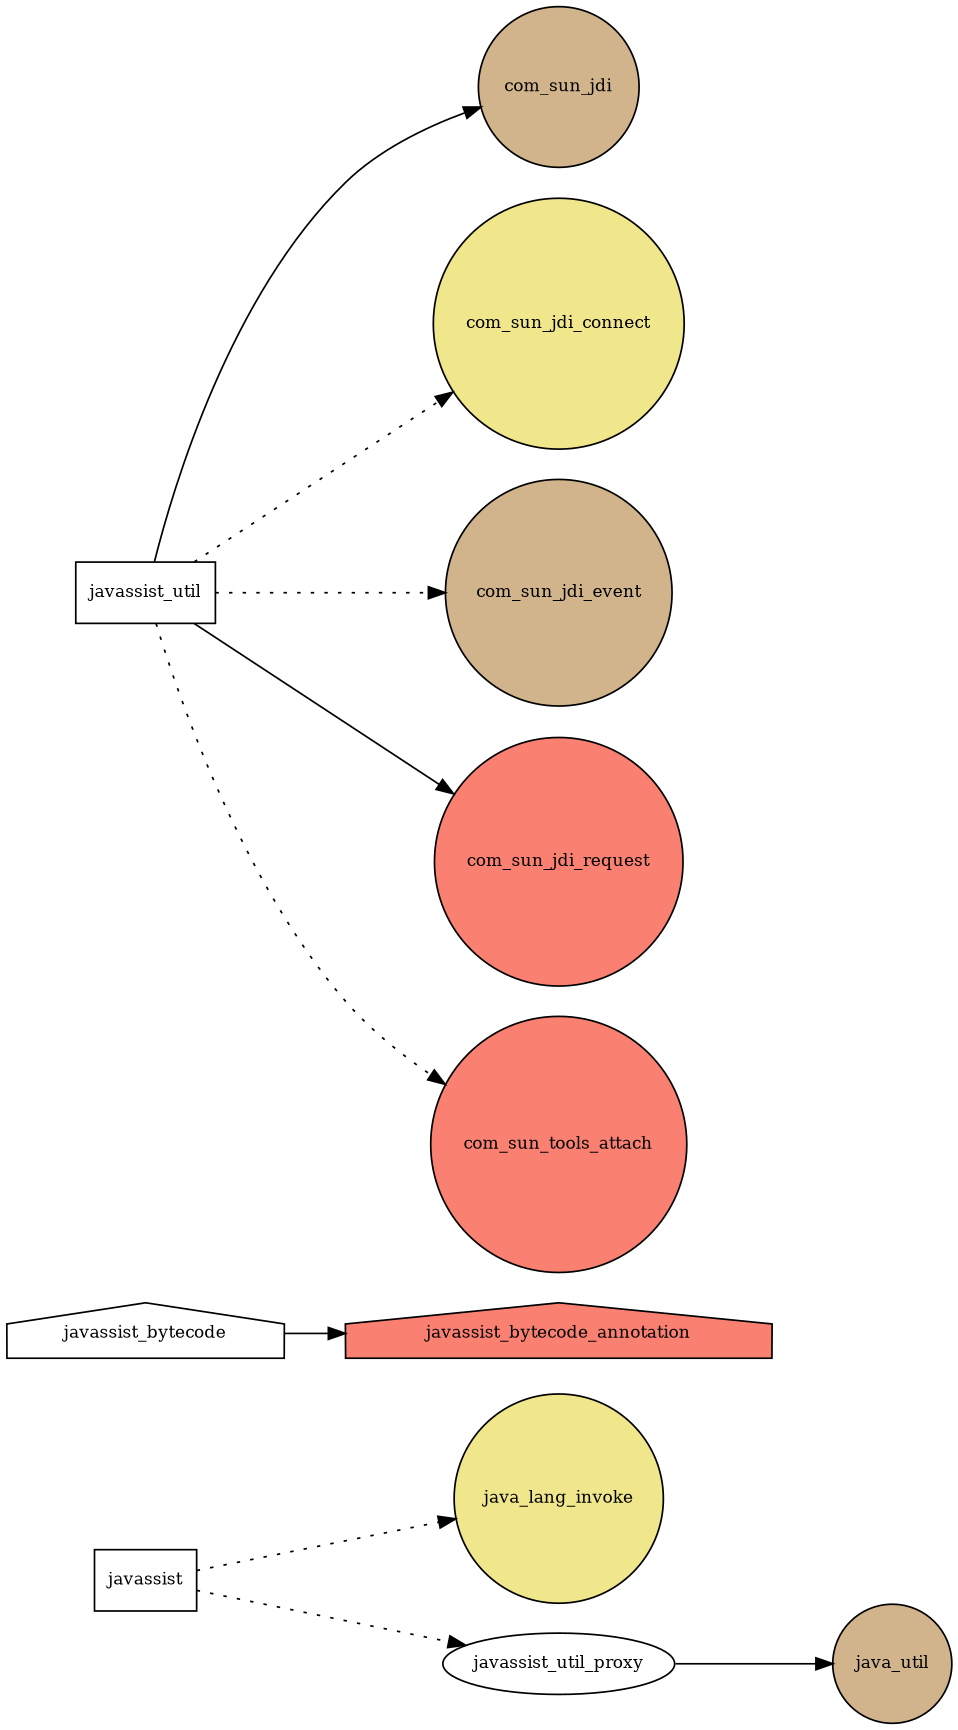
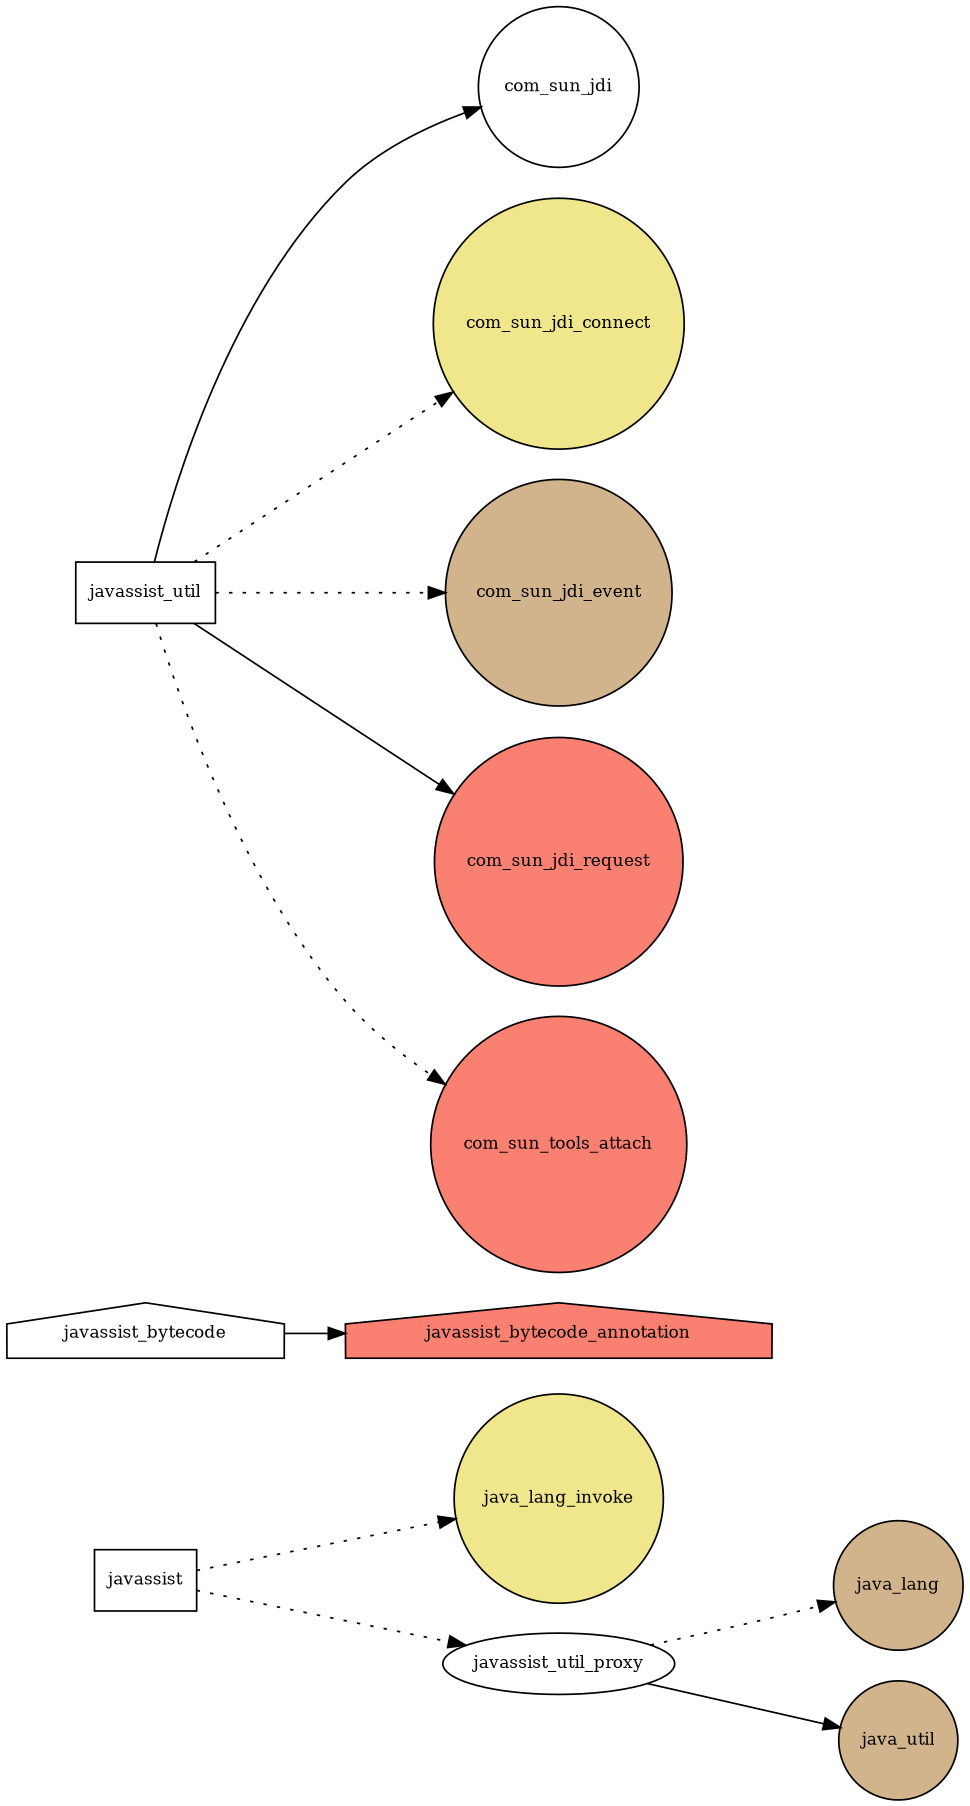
(559, 87) -> (559, 87)
none -> (898, 1585)
